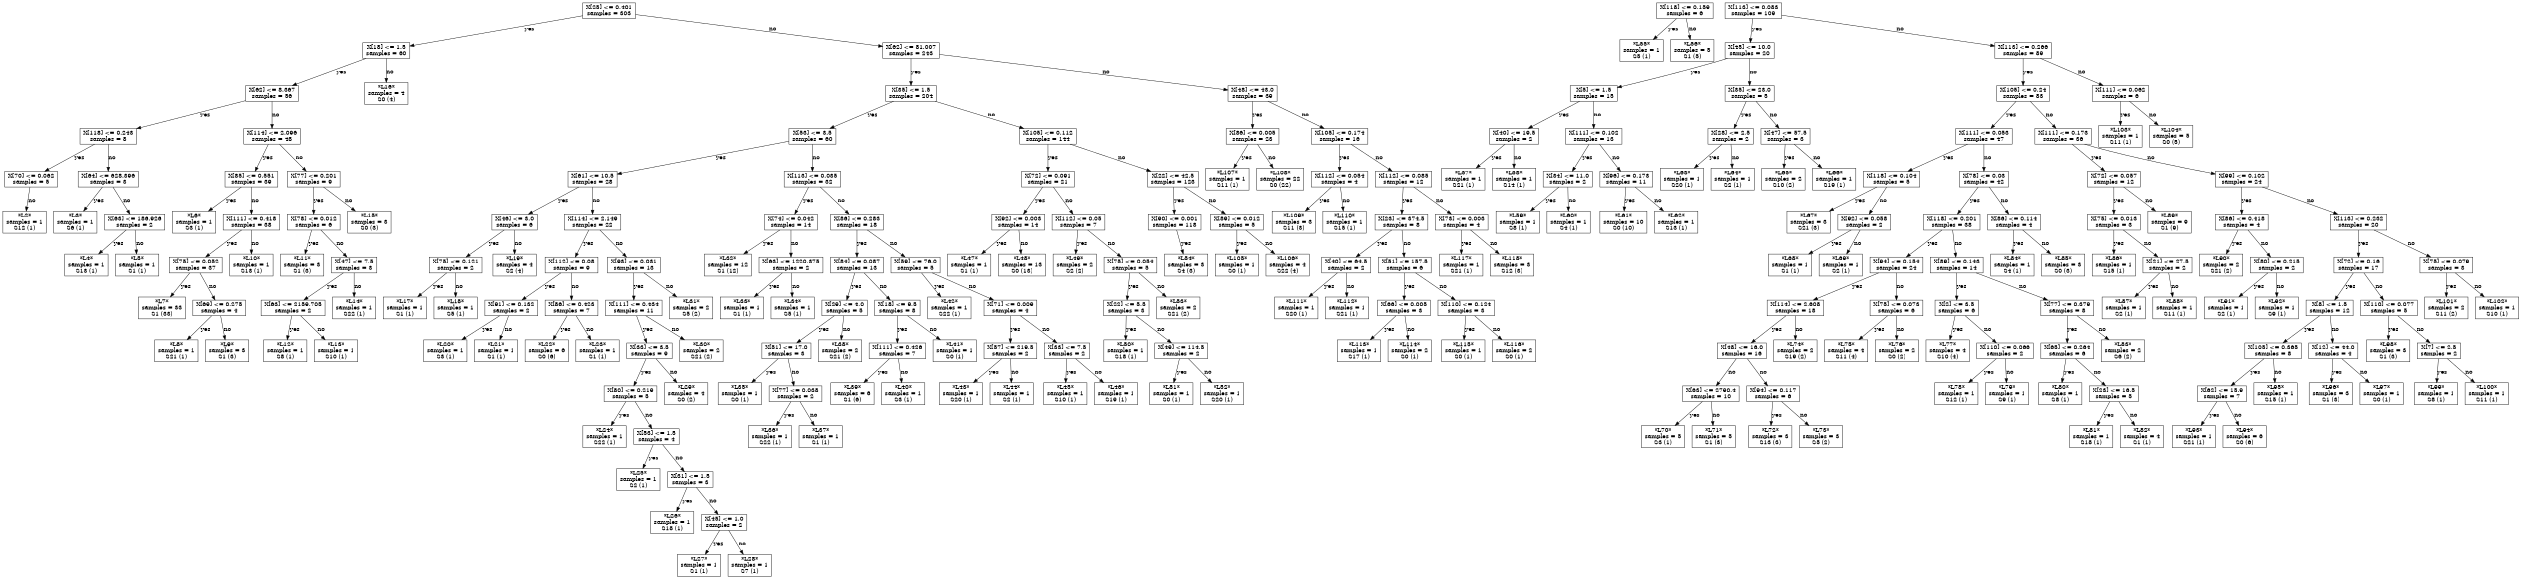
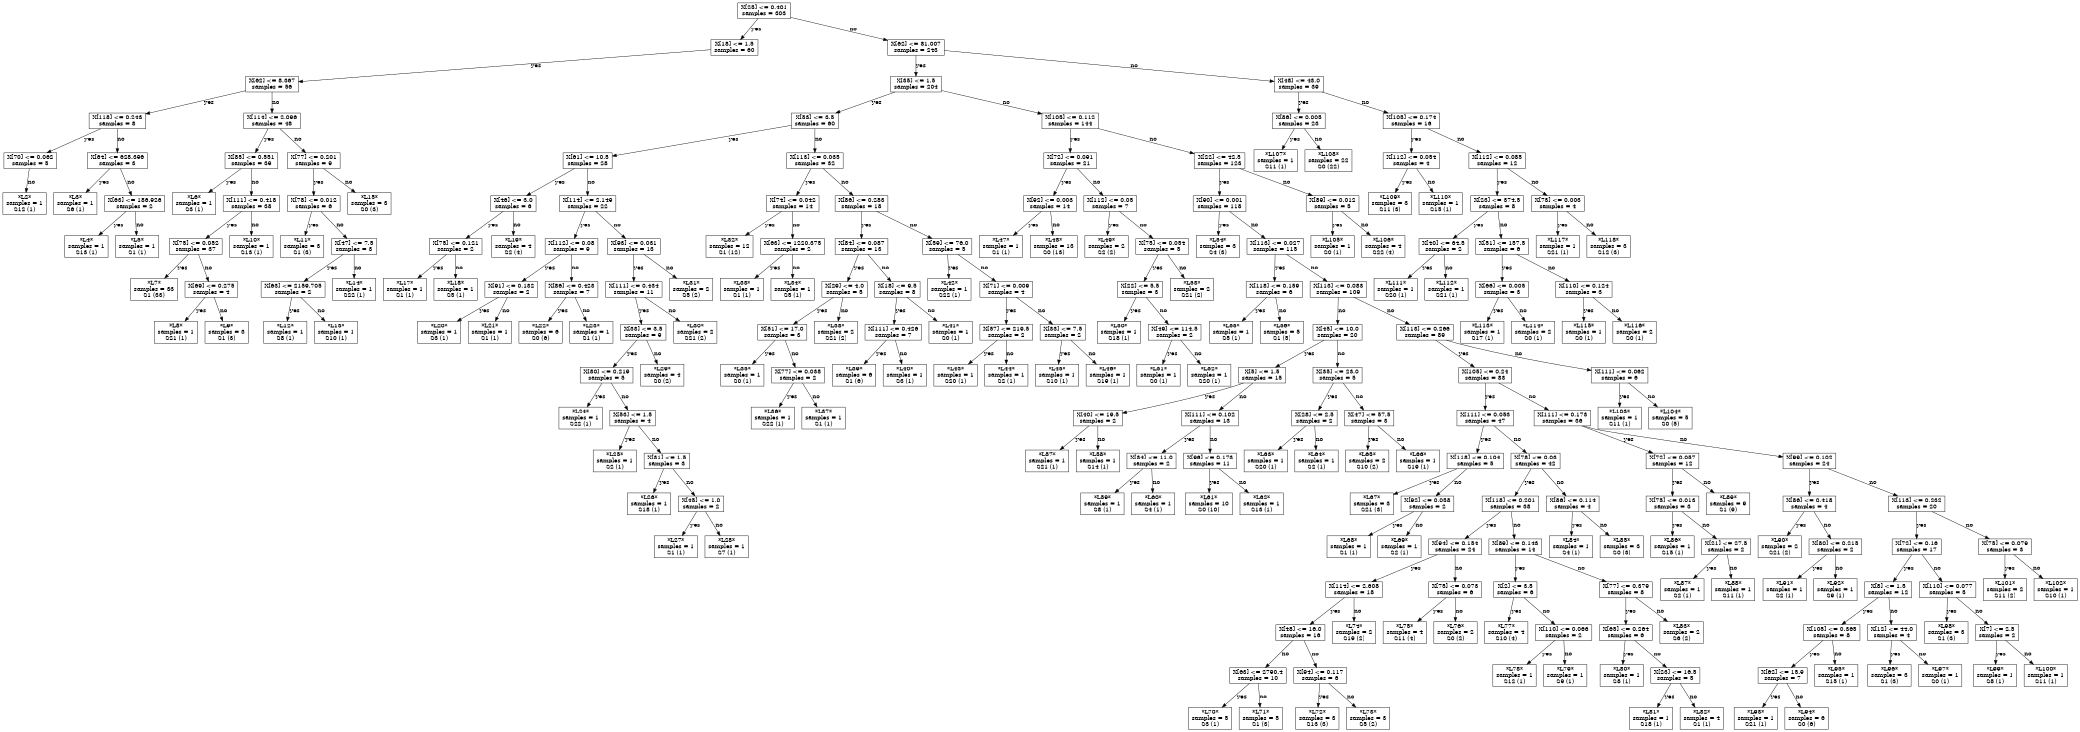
(1757, 29) -> (1342, 311)
(386, 93) -> none
none -> (1275, 246)
